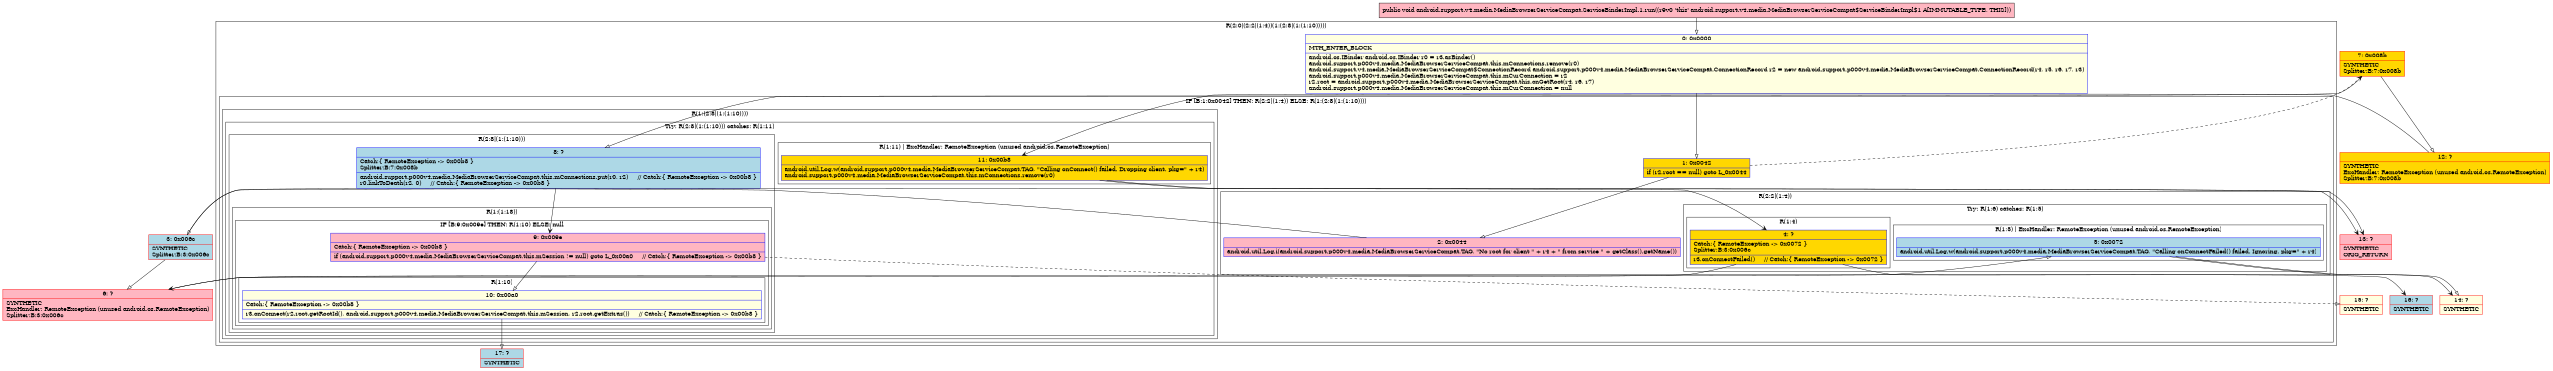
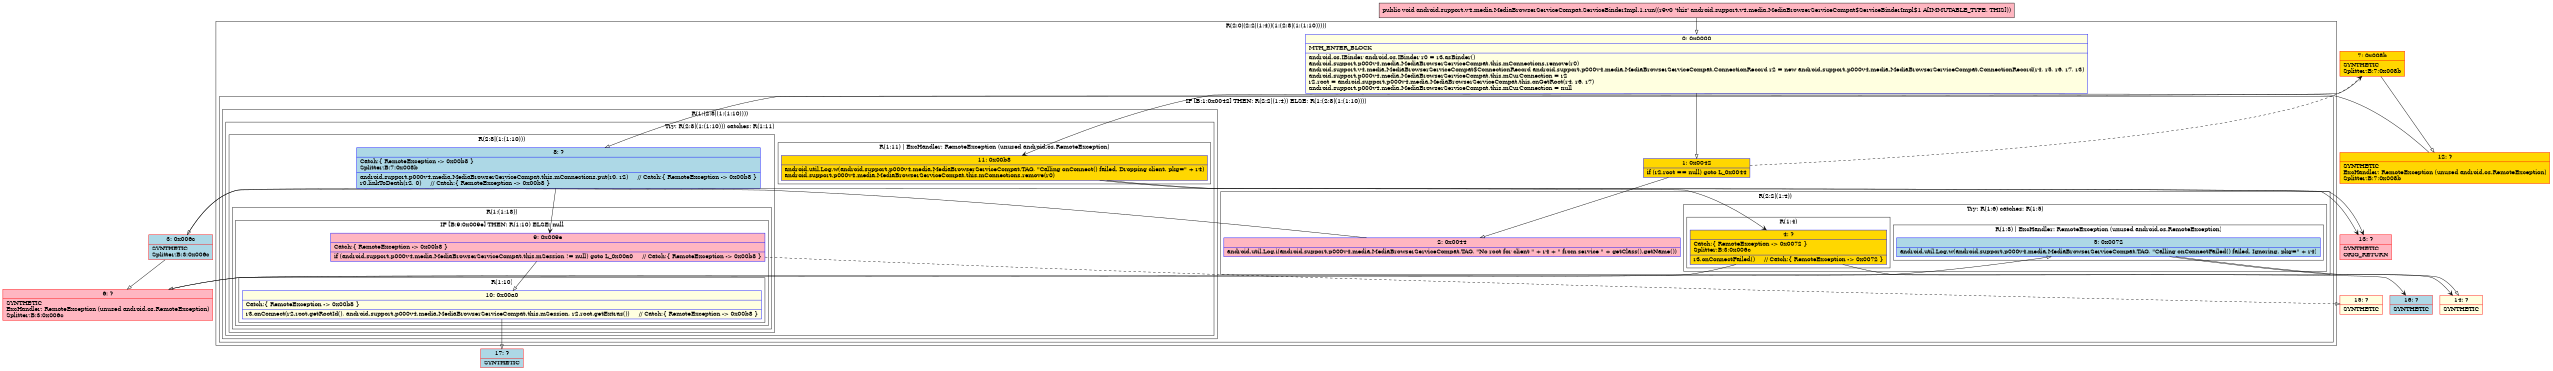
(955, 277) -> (955, 277)
